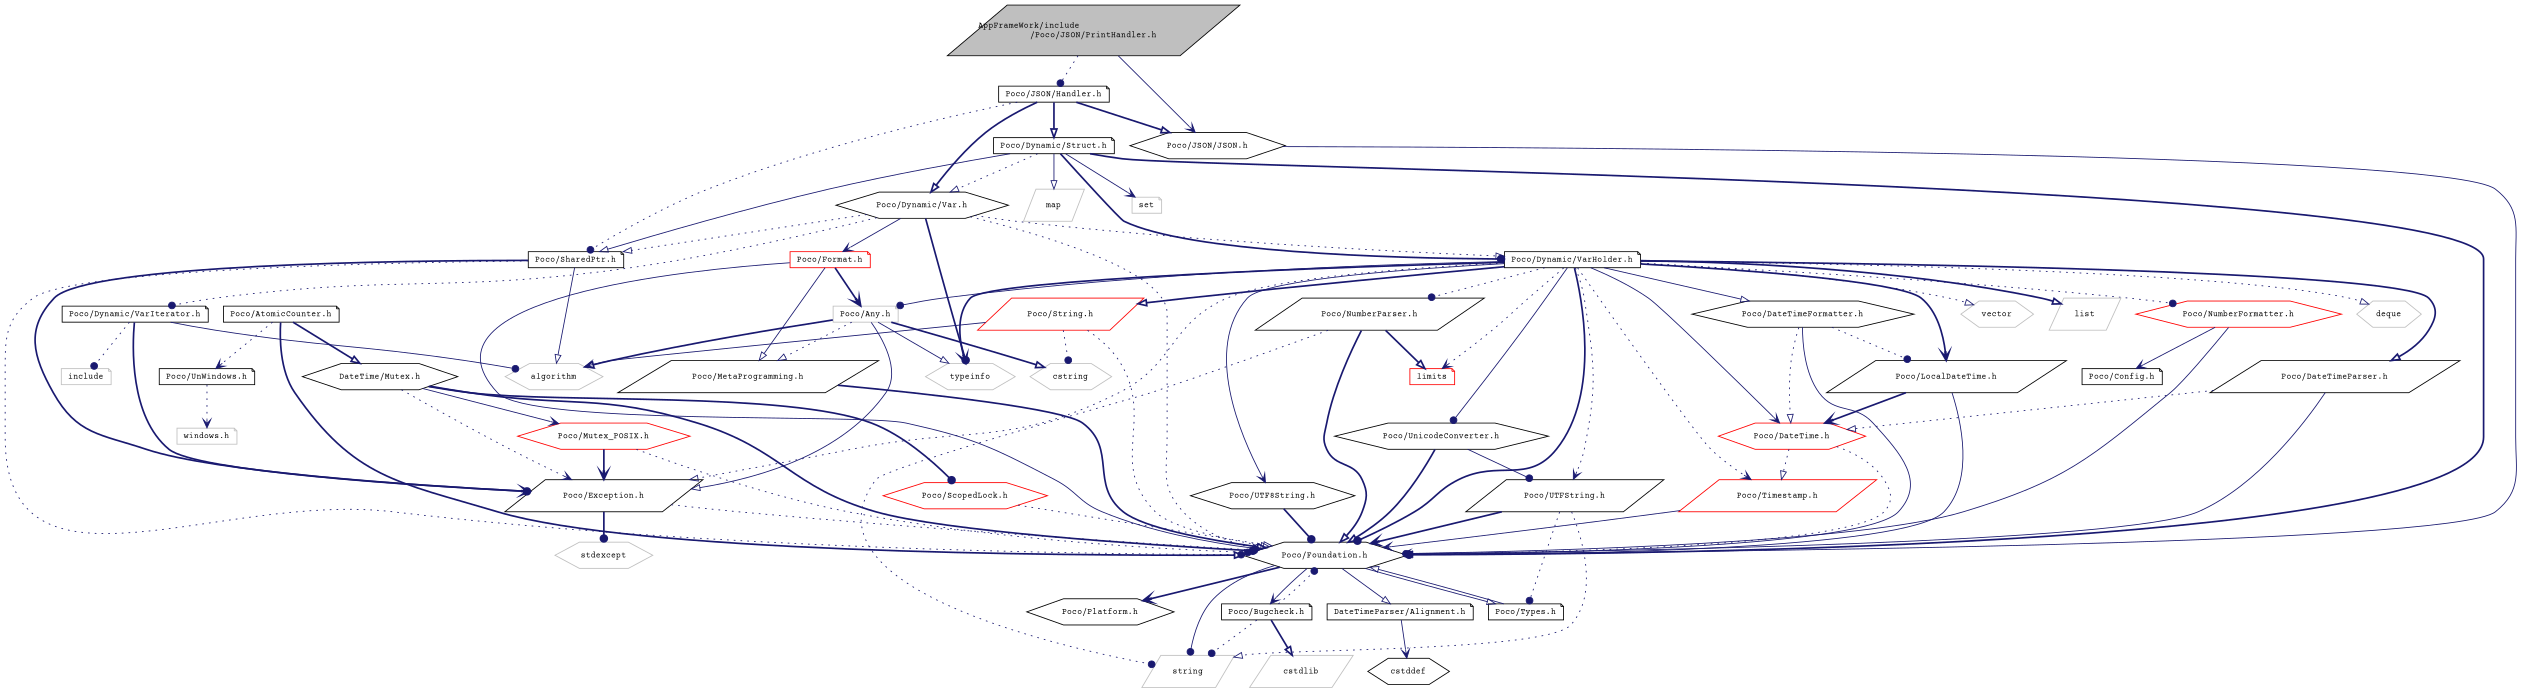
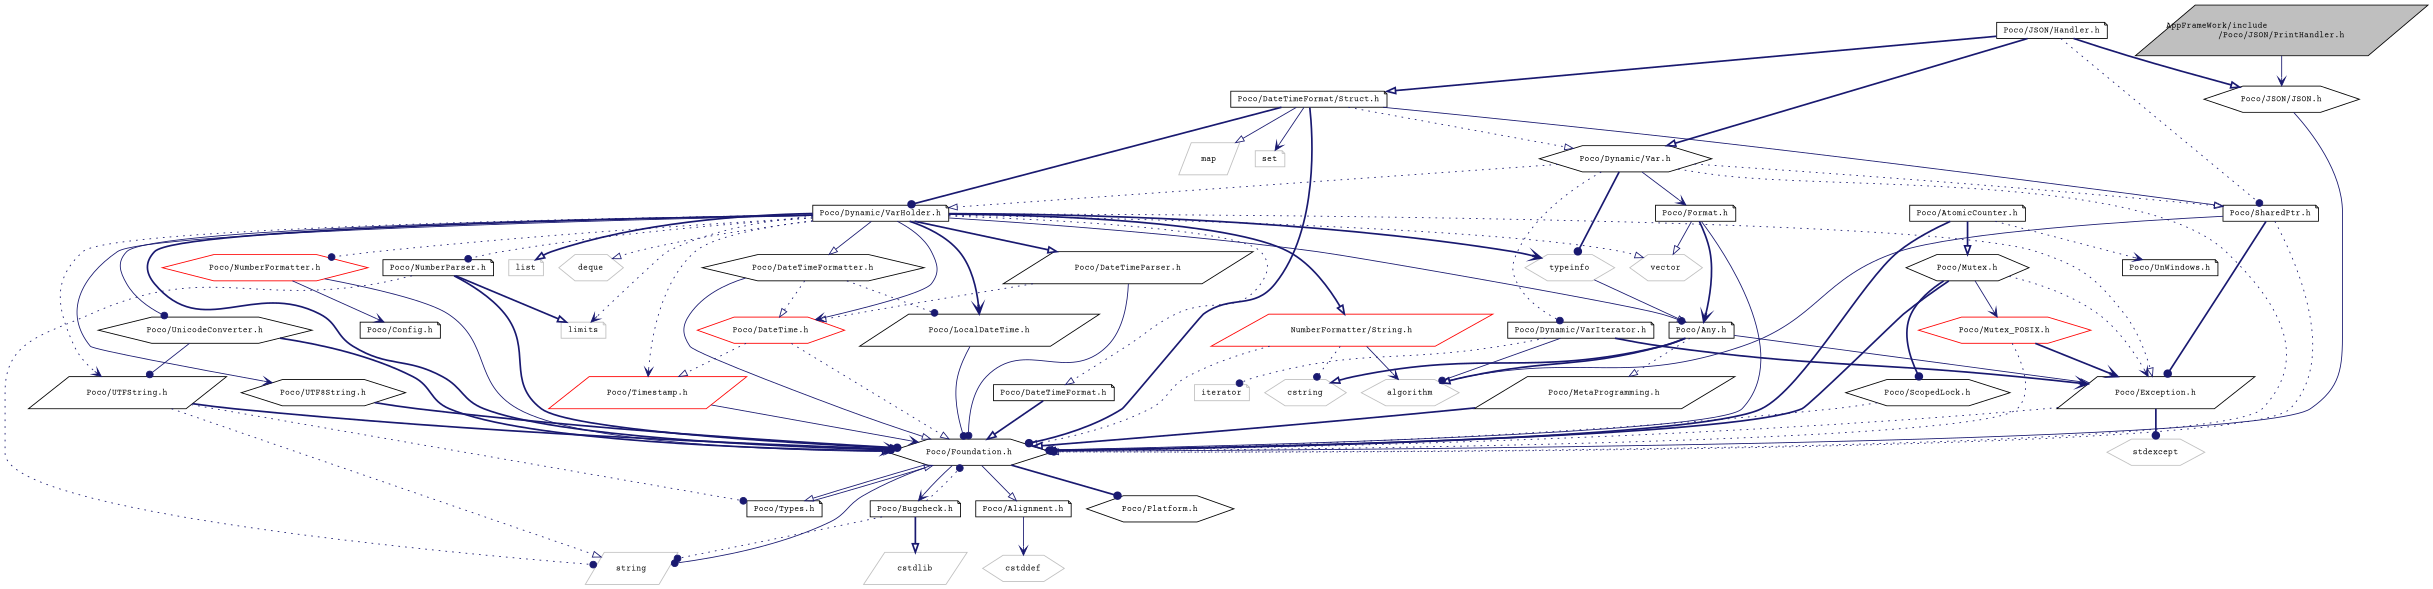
(1070, 68) -> none
(1054, 146) -> (1309, 99)
(830, 260) -> (1696, 213)
(795, 311) -> (1684, 234)
(866, 314) -> (1702, 330)
(1061, 314) -> (1352, 330)
(1370, 314) -> (438, 268)
(2085, 314) -> (526, 268)
(910, 341) -> (1636, 299)
(86, 377) -> (1222, 393)
(380, 377) -> (1968, 268)
(1432, 377) -> (584, 330)
none -> (1054, 393)
(1869, 406) -> none
(207, 436) -> none
(965, 496) -> (1928, 393)
(1215, 583) -> (1063, 480)
(1400, 612) -> (1023, 509)
(1409, 671) -> (1023, 568)
